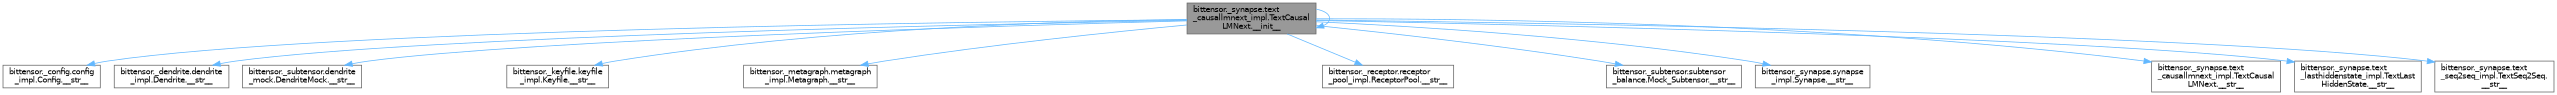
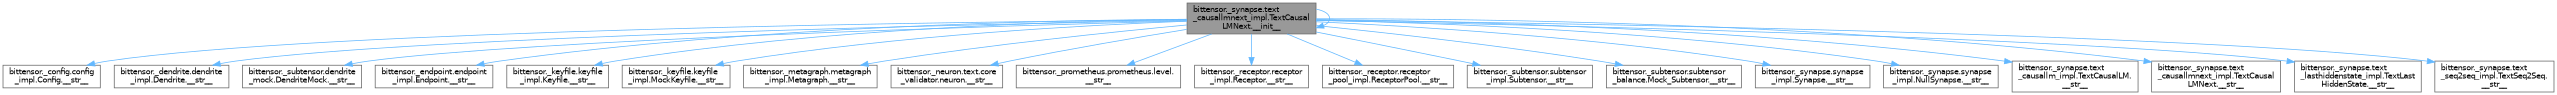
none -> (434, 77)
none -> (676, 77)
none -> (947, 77)
none -> (1098, 77)
none -> (1252, 77)
none -> (1530, 77)
none -> (1941, 77)
none -> (2075, 77)
